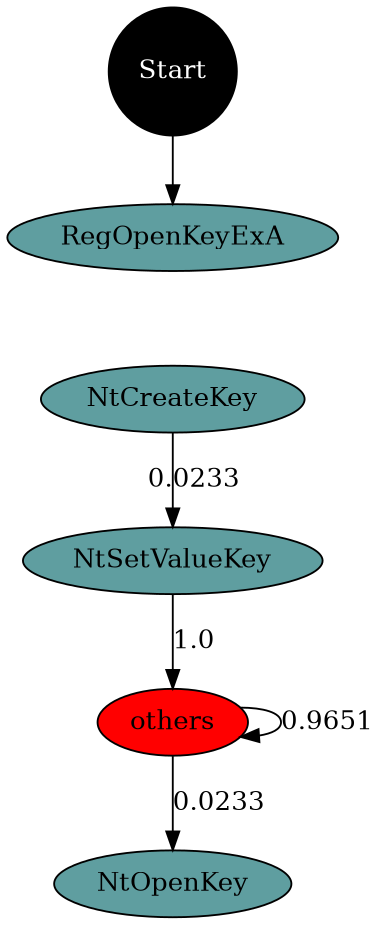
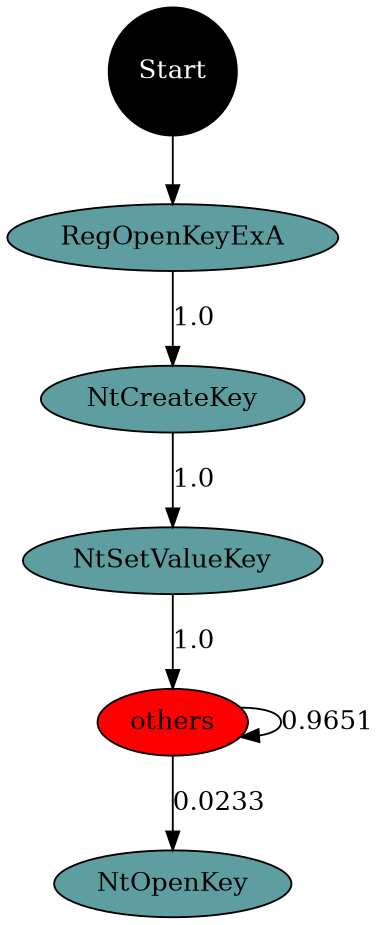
none -> (173, 309)
(194, 480) -> (194, 480)
